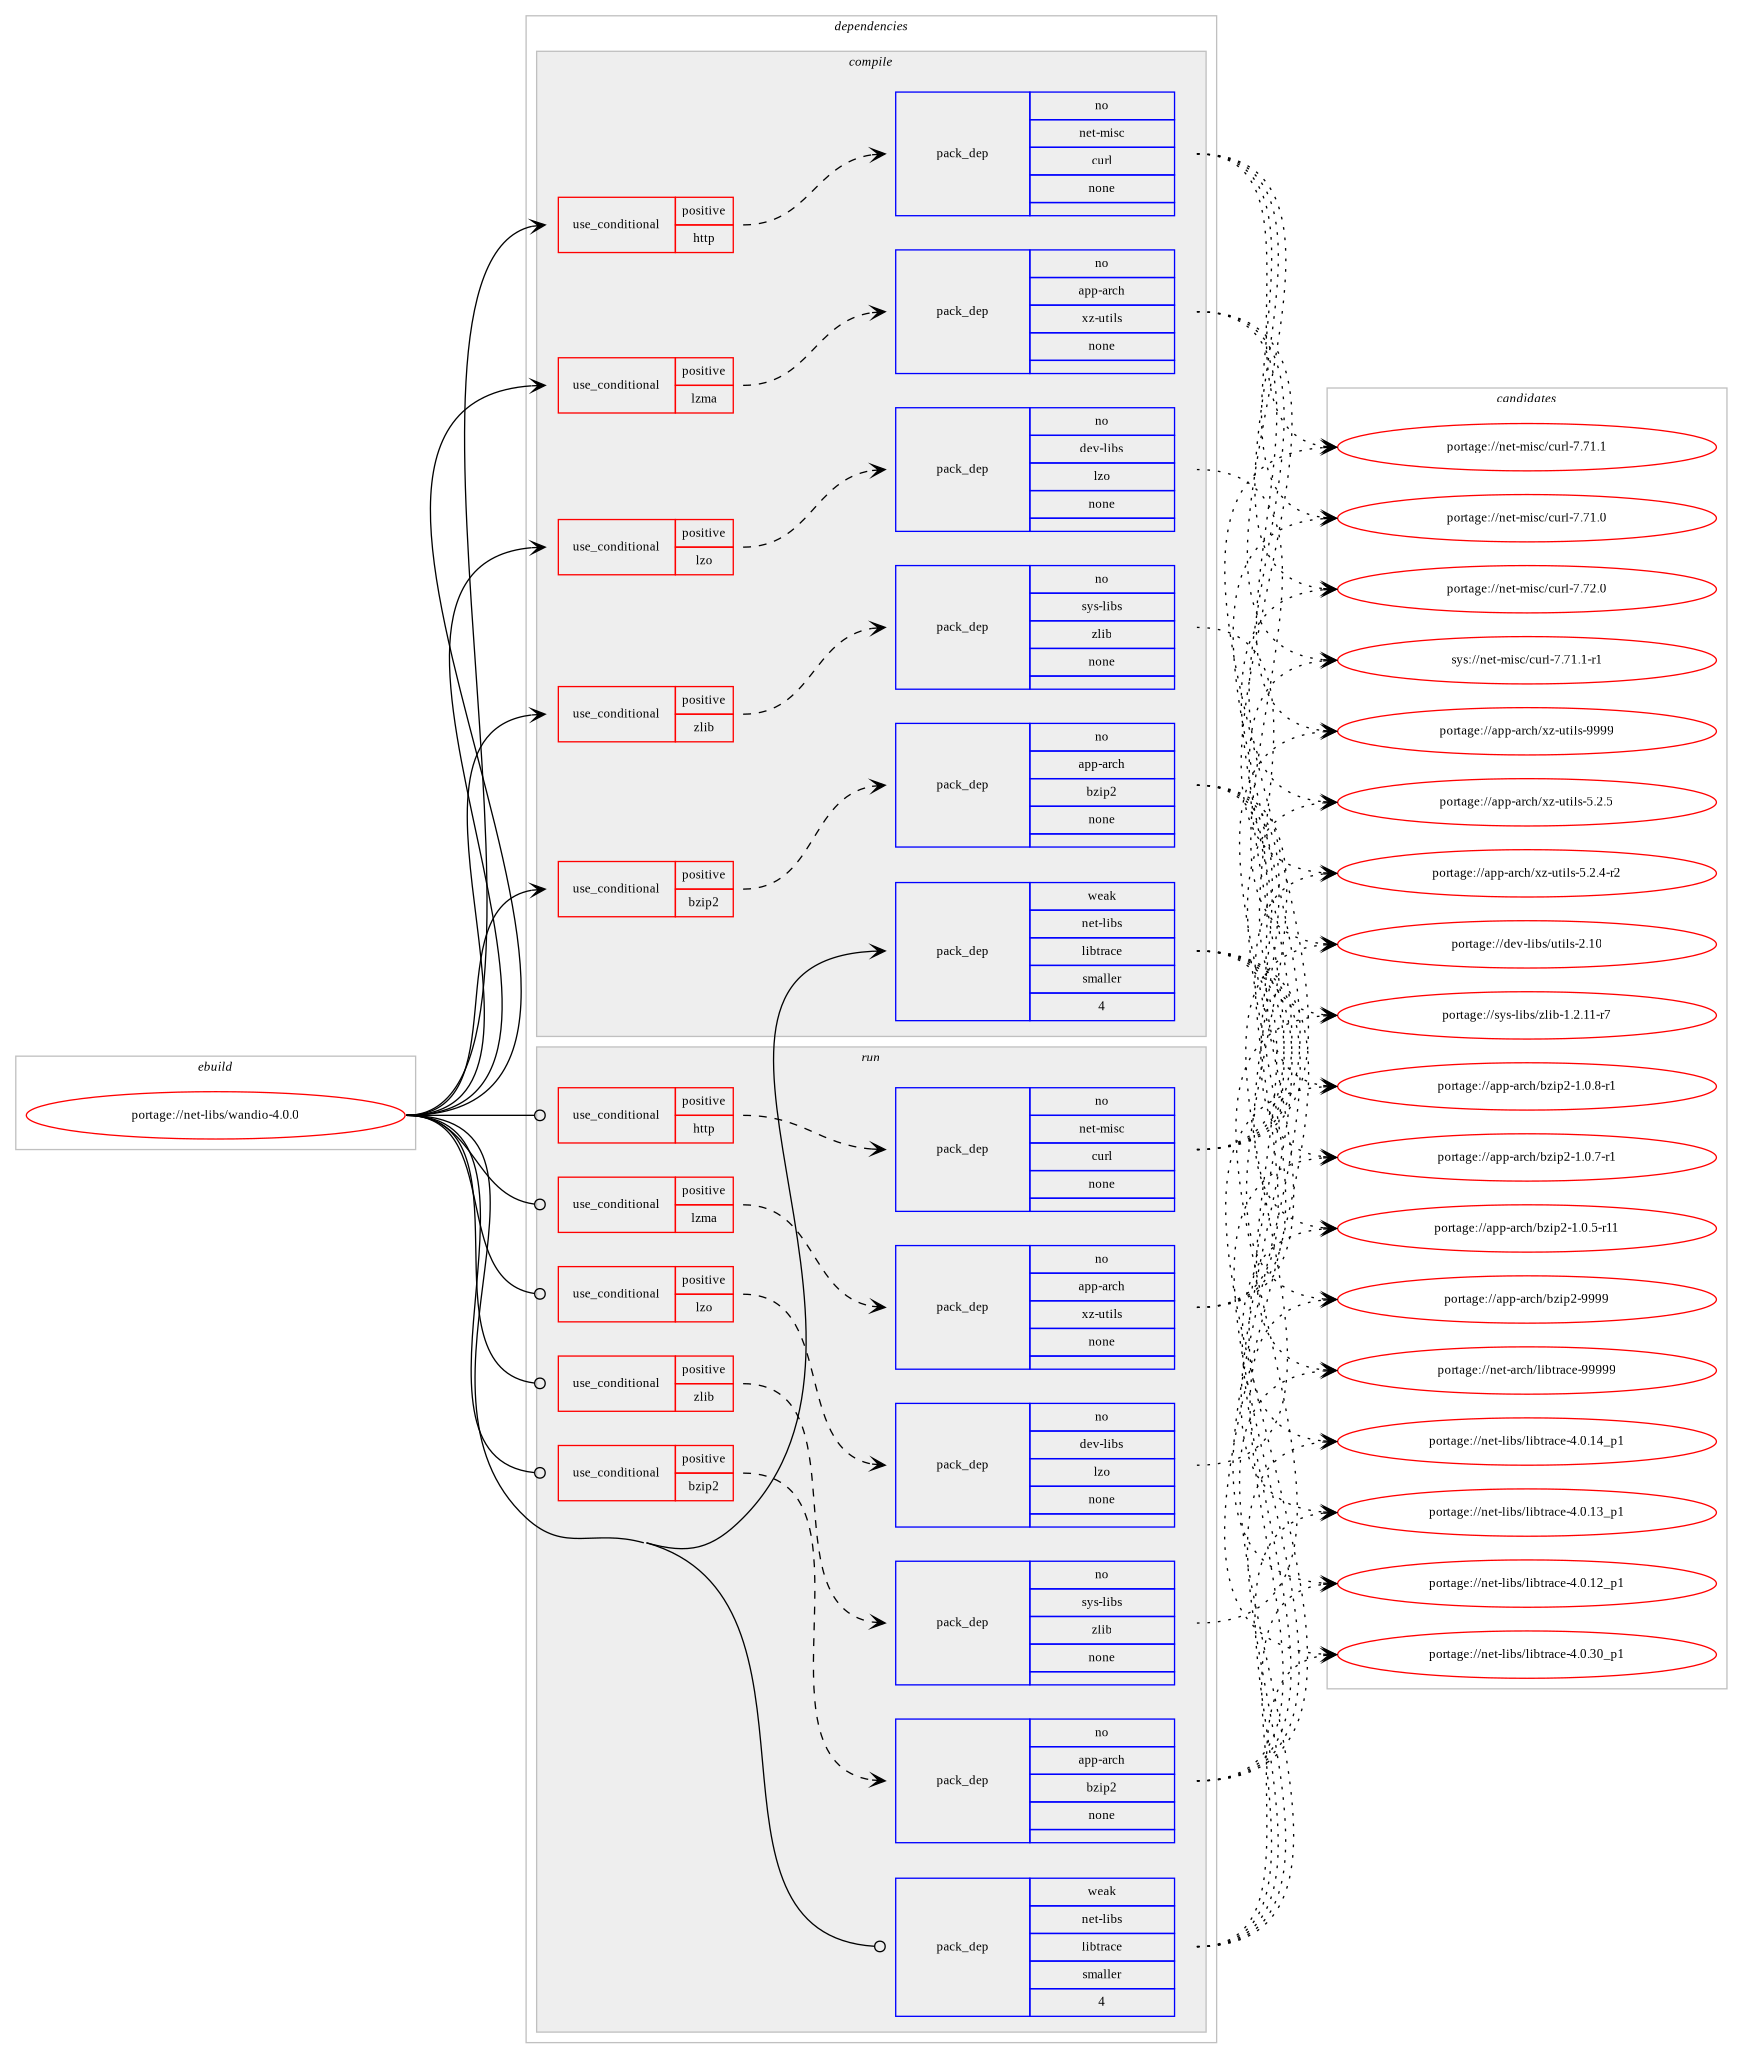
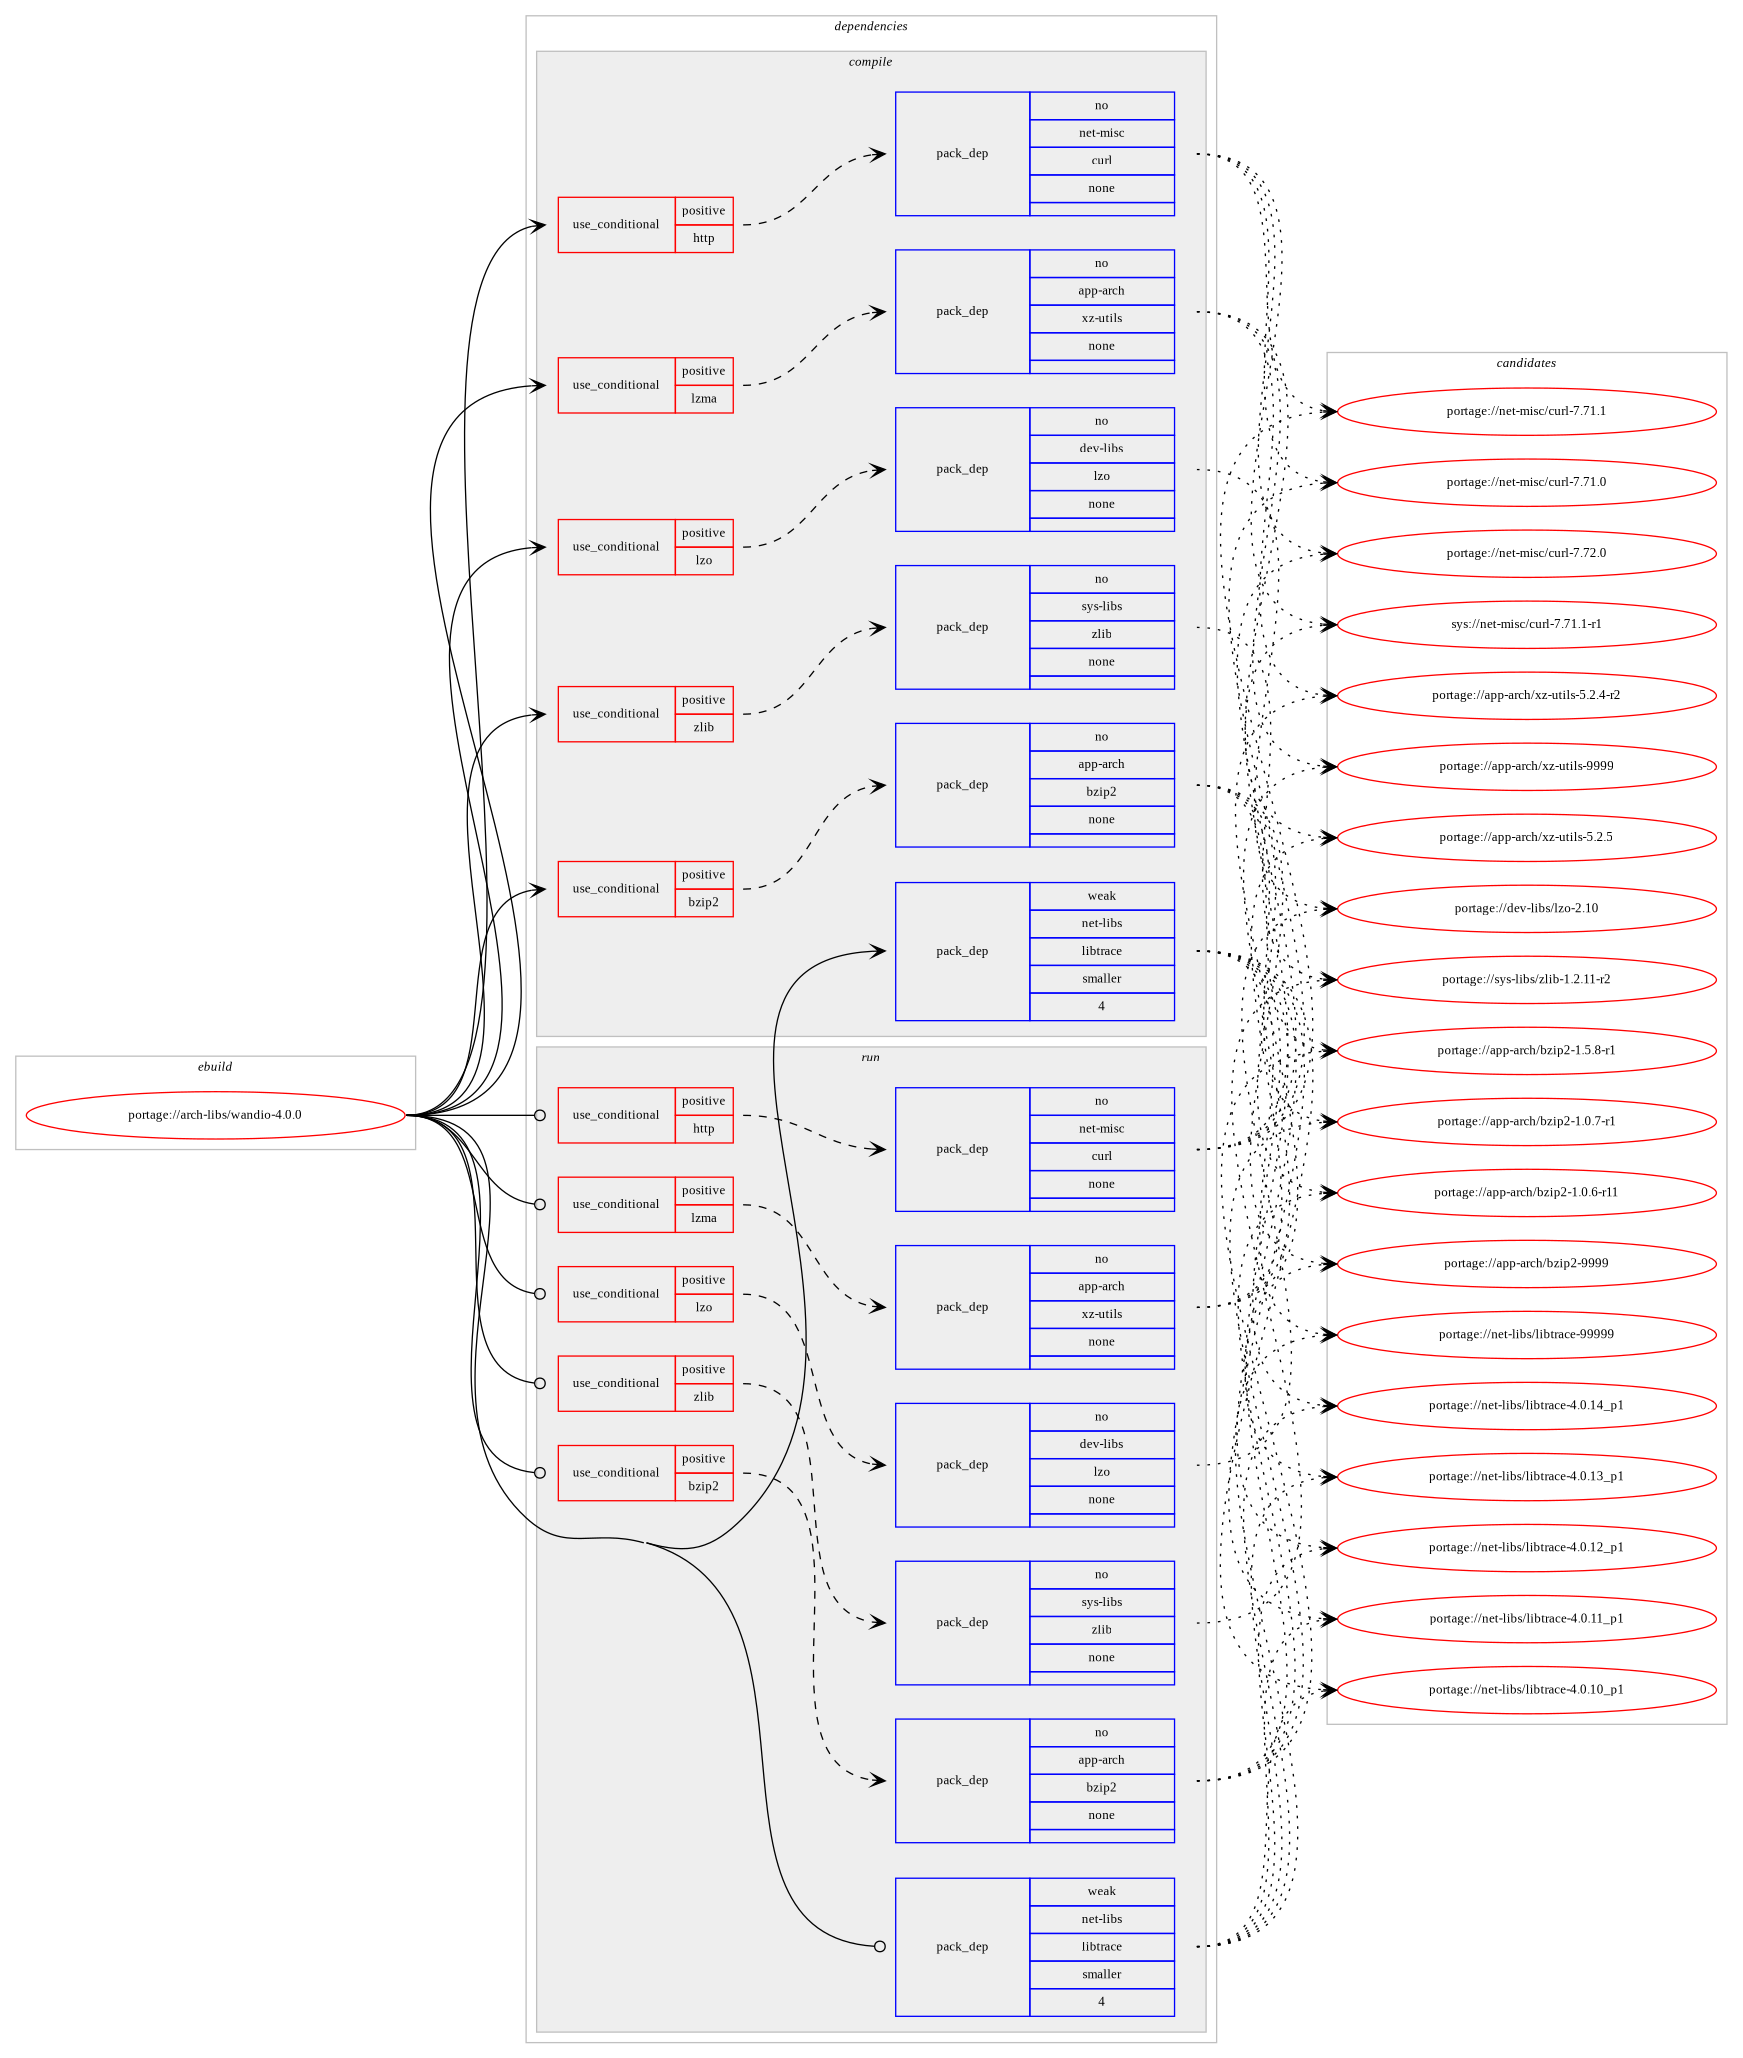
(1527, 944) -> (1527, 909)
(1527, 1015) -> (1527, 980)
(1527, 1086) -> (1527, 1051)
(216, 1115) -> (216, 1115)
(1527, 1228) -> (1527, 1193)
(1527, 1371) -> (1527, 1335)
none -> (1527, 1619)
(1527, 1655) -> (1527, 1690)
